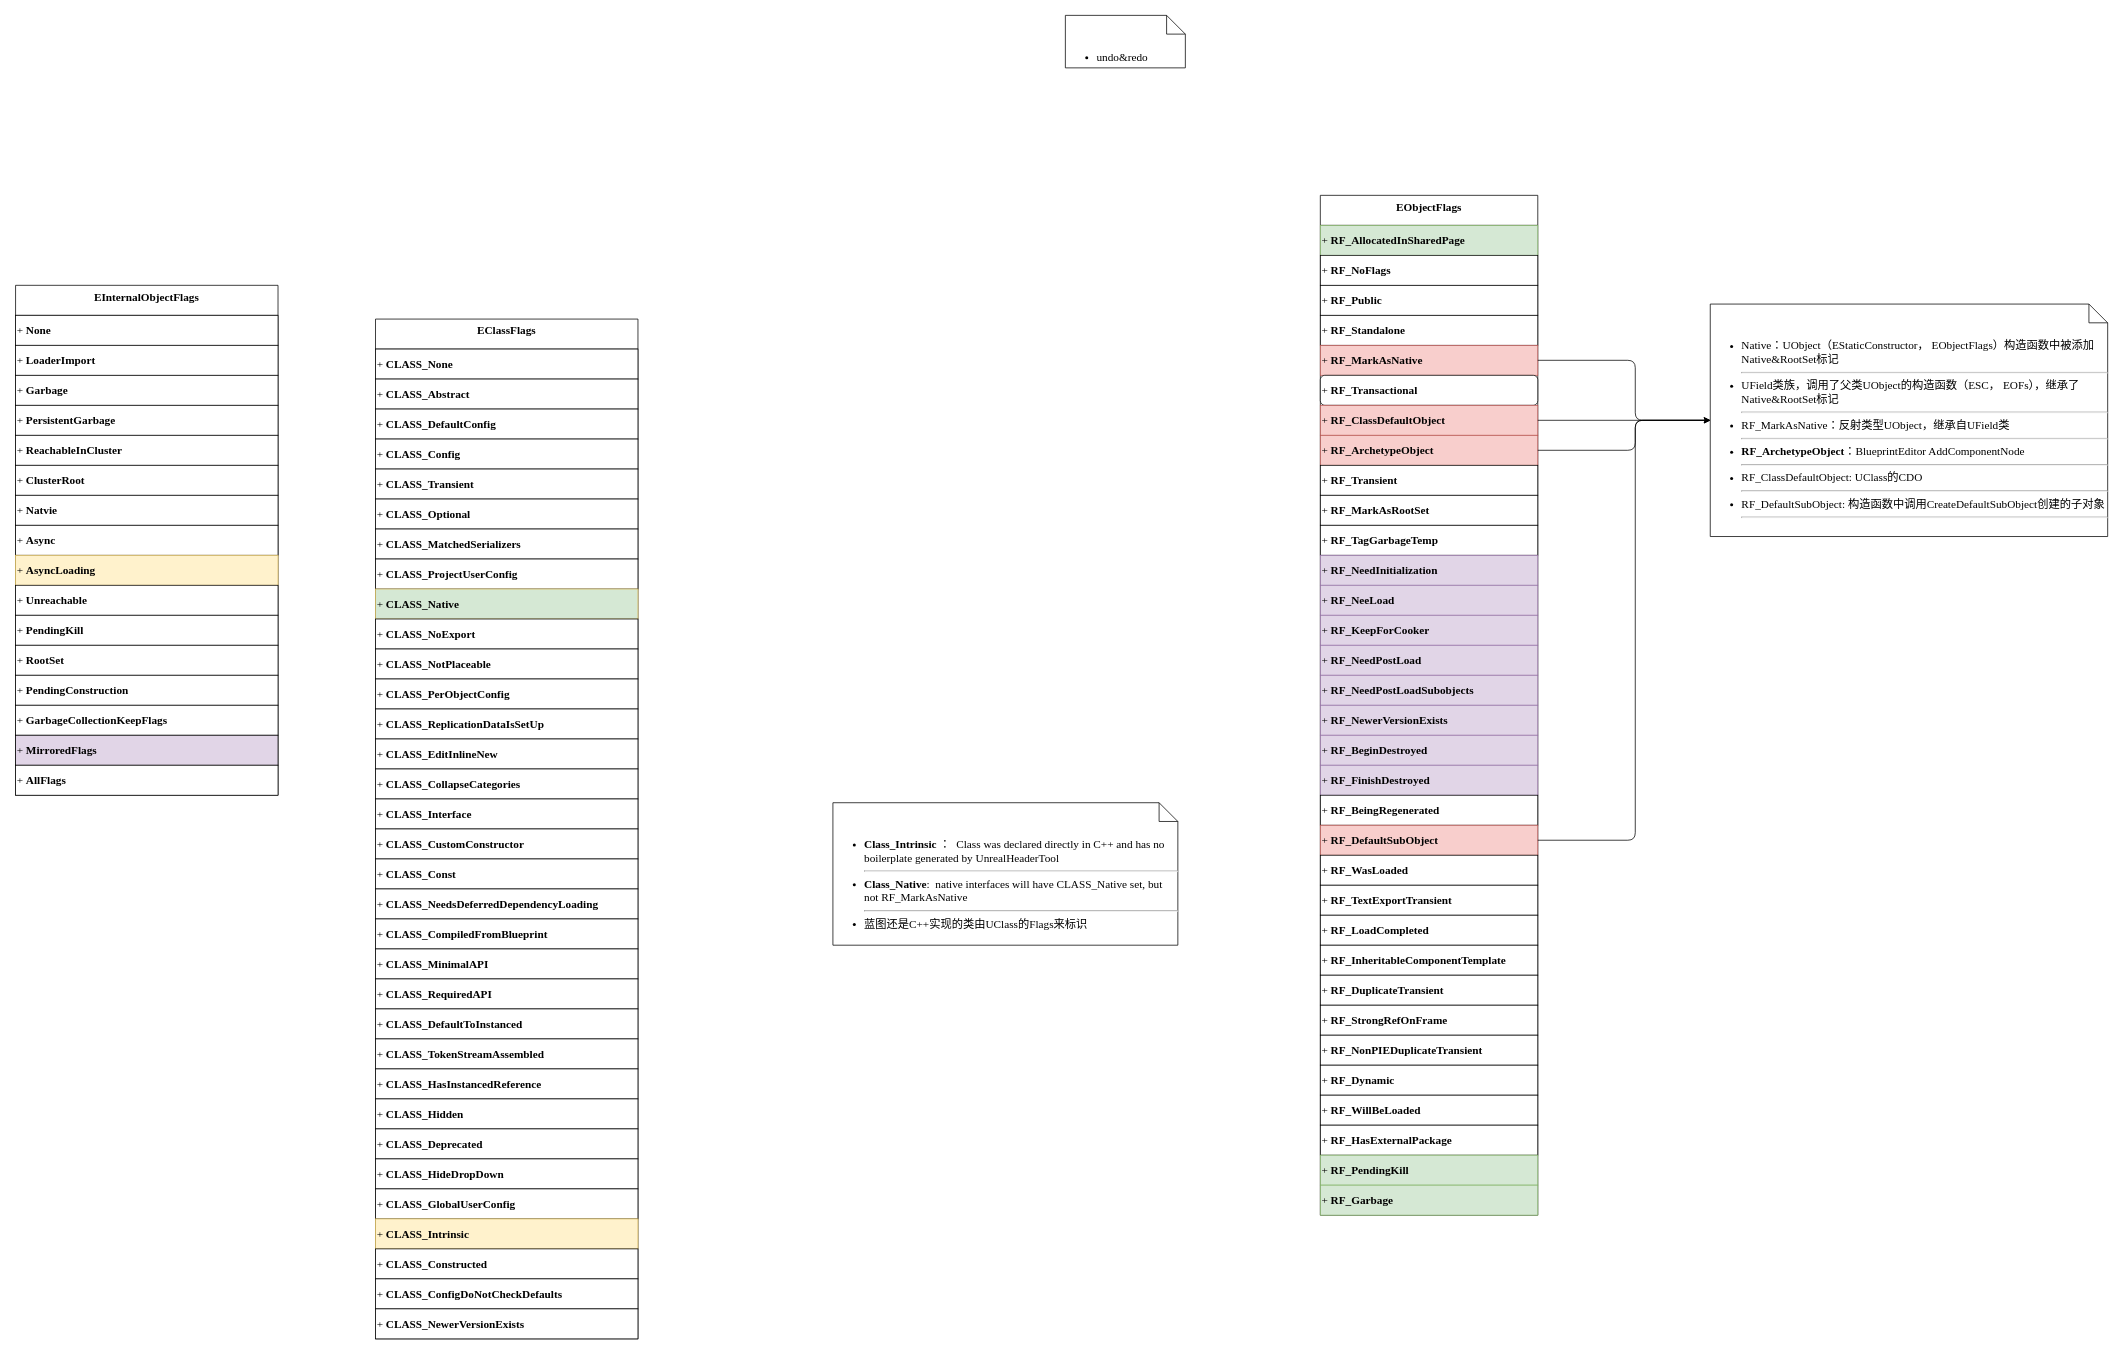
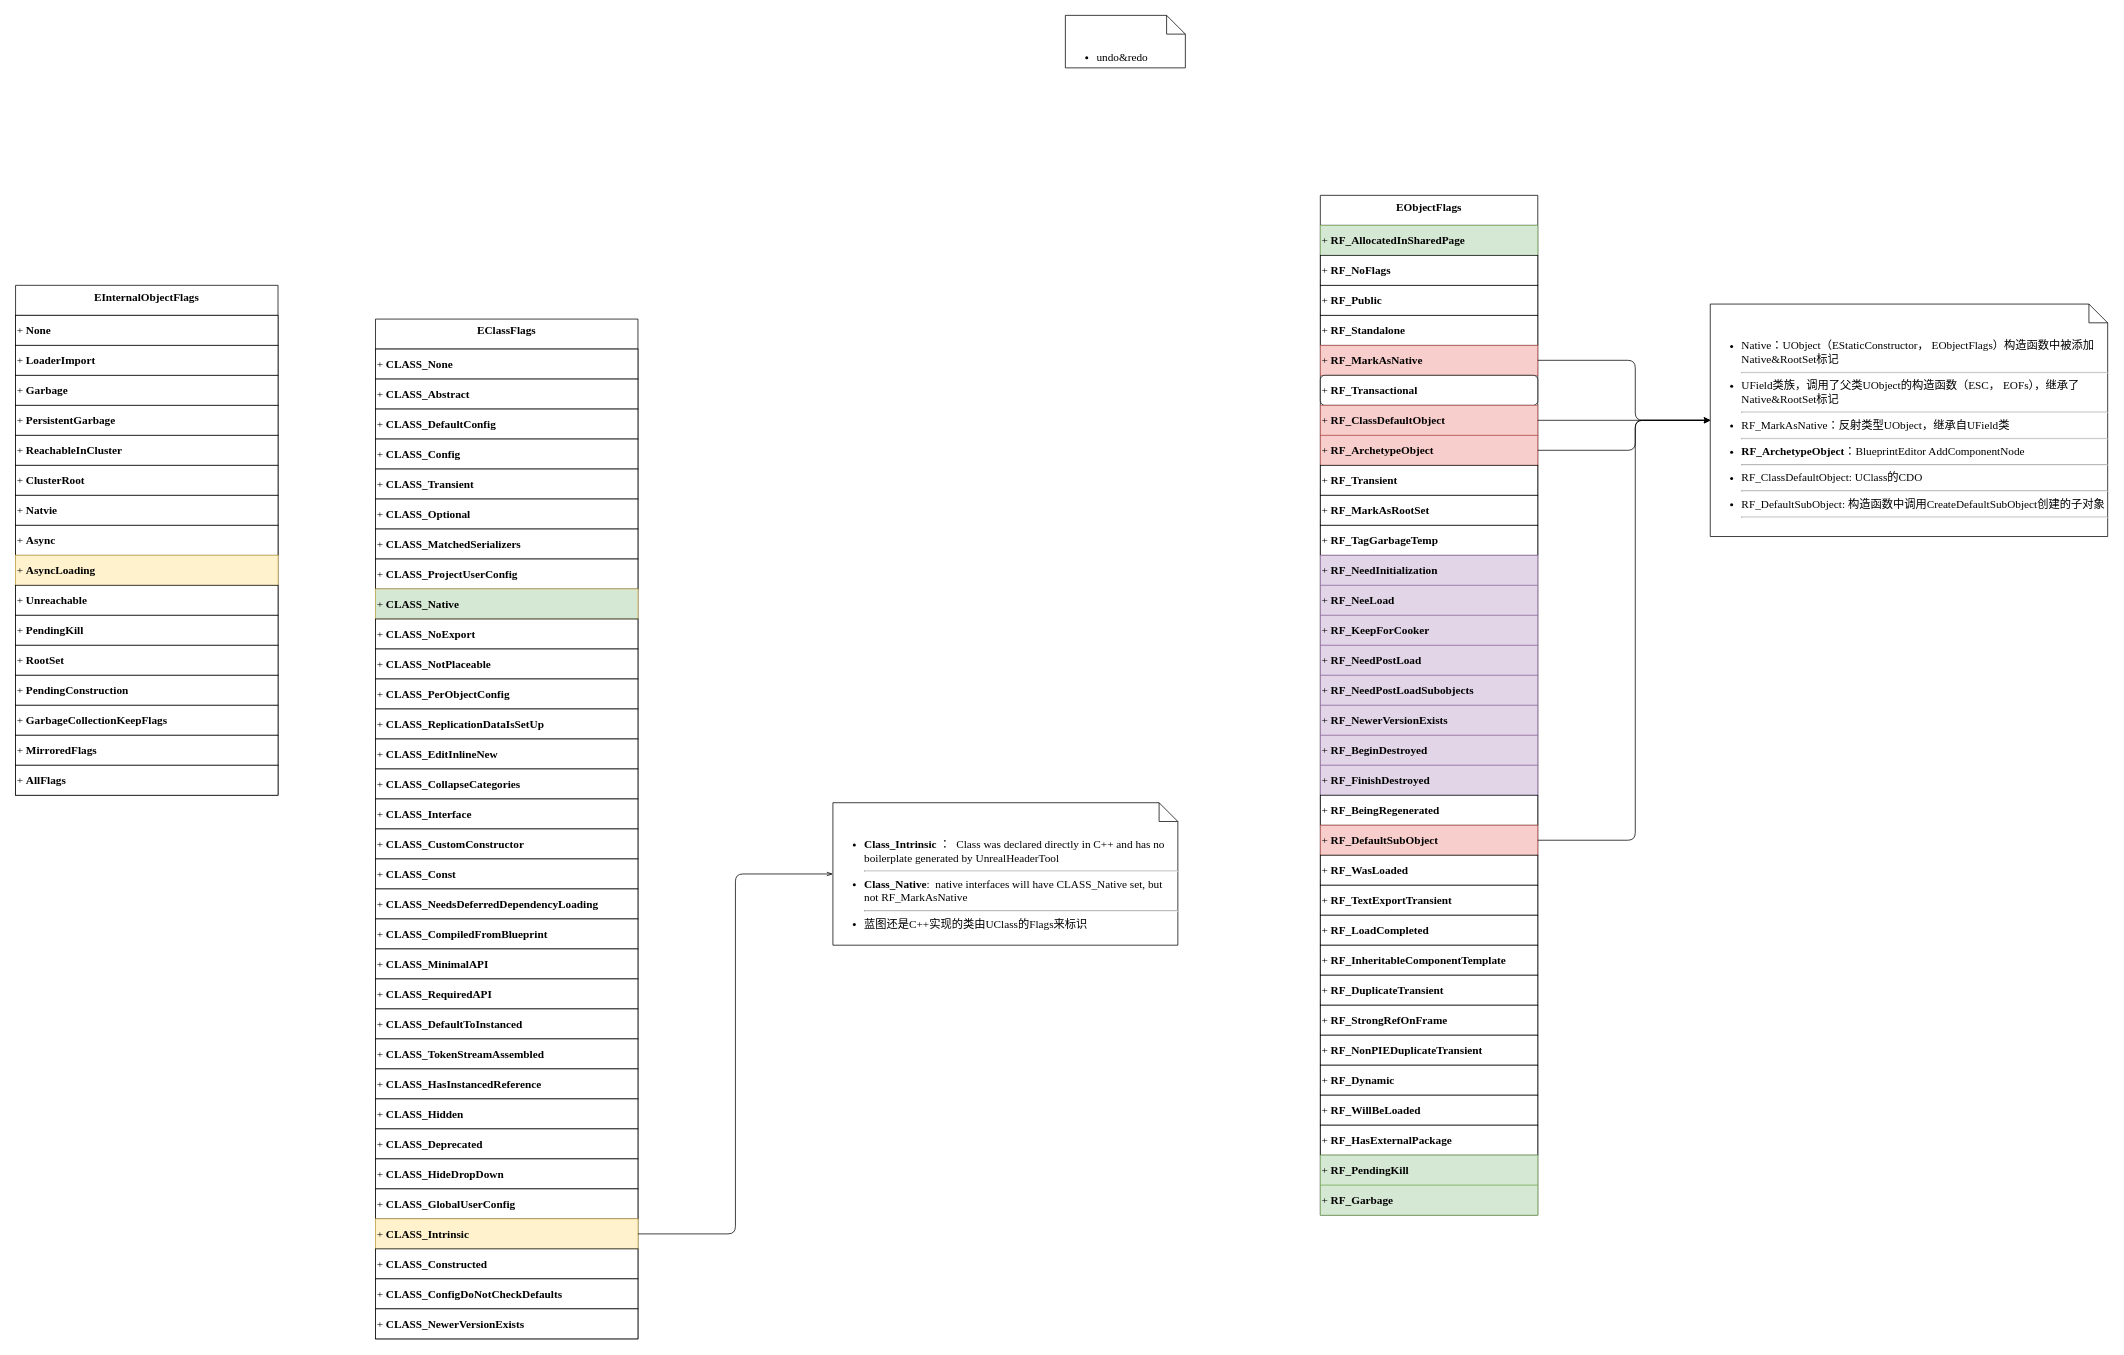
(147, 750) -> (147, 750)
none -> (735, 1099)
